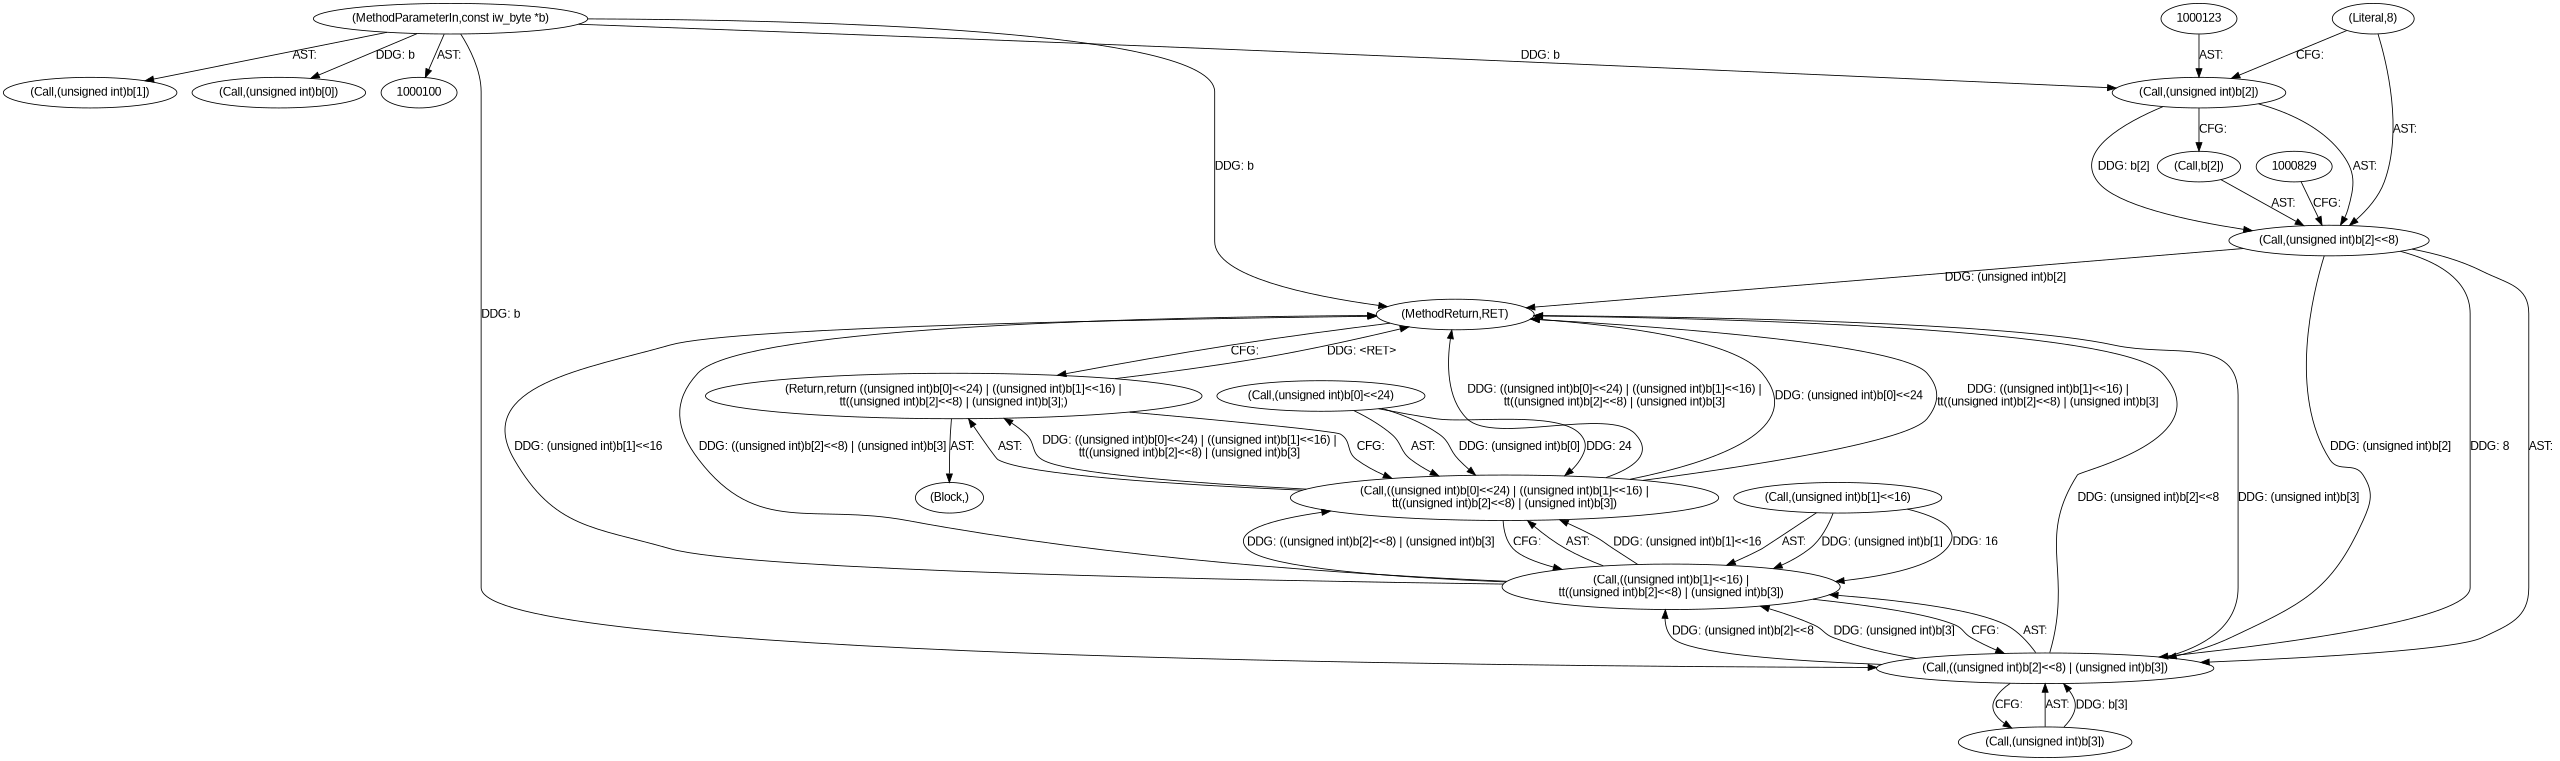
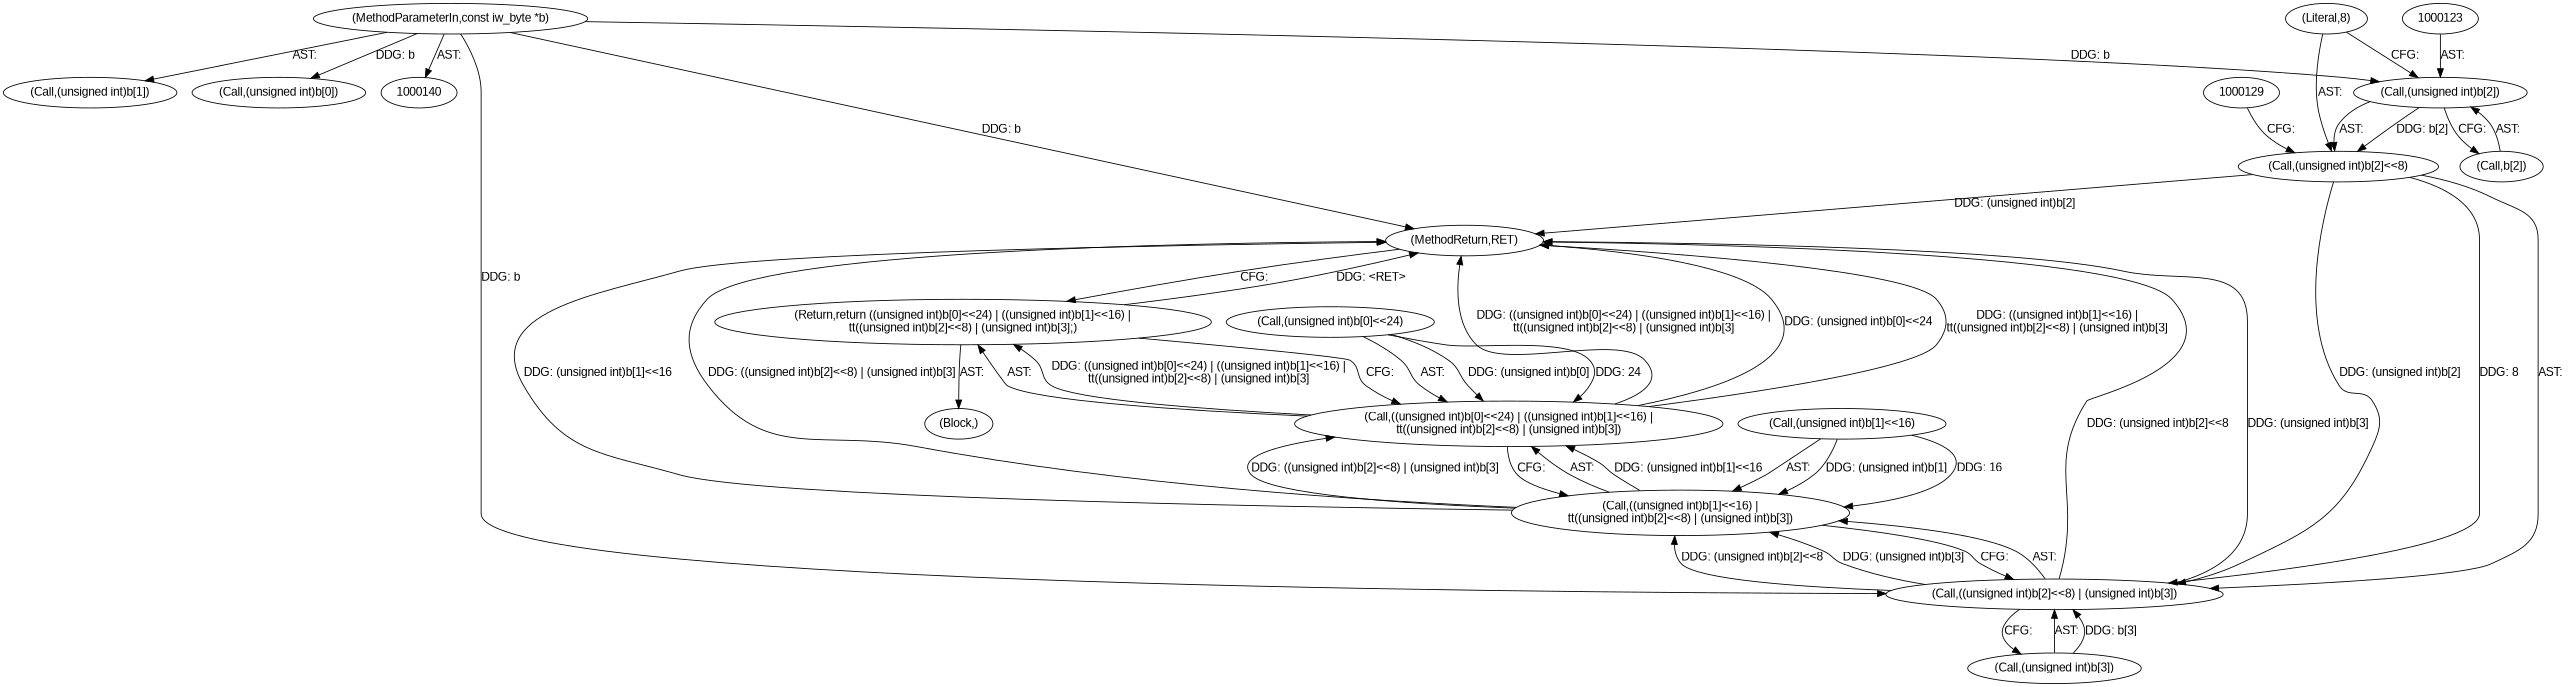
(419, 93) -> (419, 93)
(2294, 167) -> (2241, 93)
(2259, 201) -> (2493, 129)
